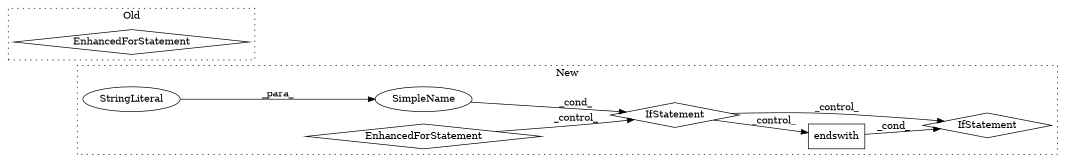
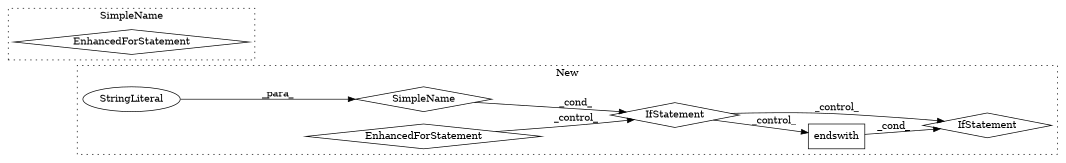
(132, 16) -> (132, 16)
(424, 99) -> (424, 99)
